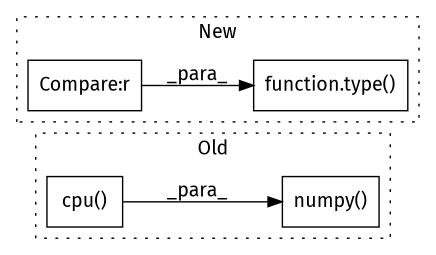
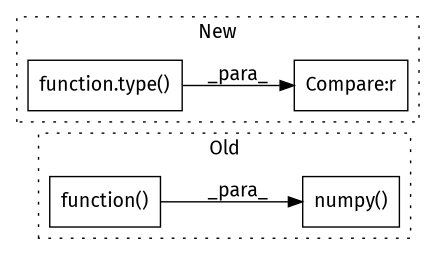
(191, 85) -> (231, 85)
(85, 202) -> (105, 202)
